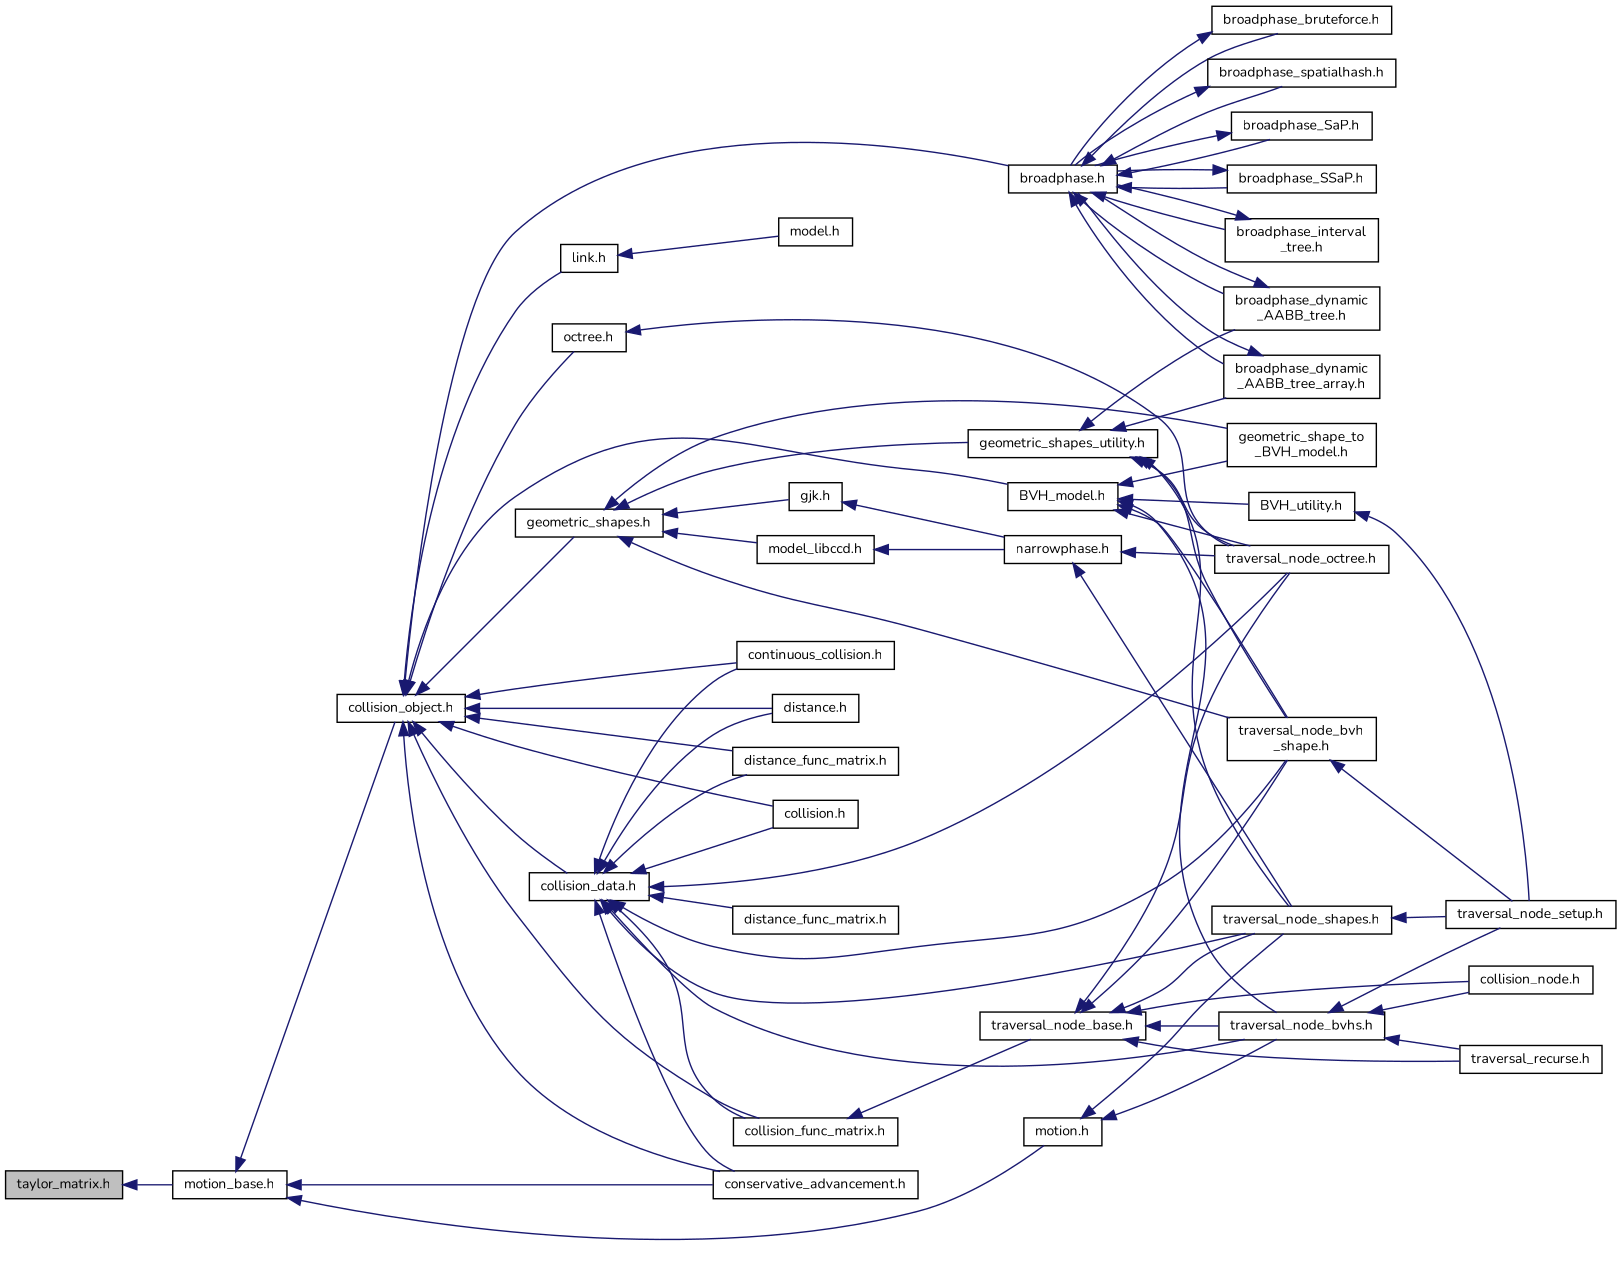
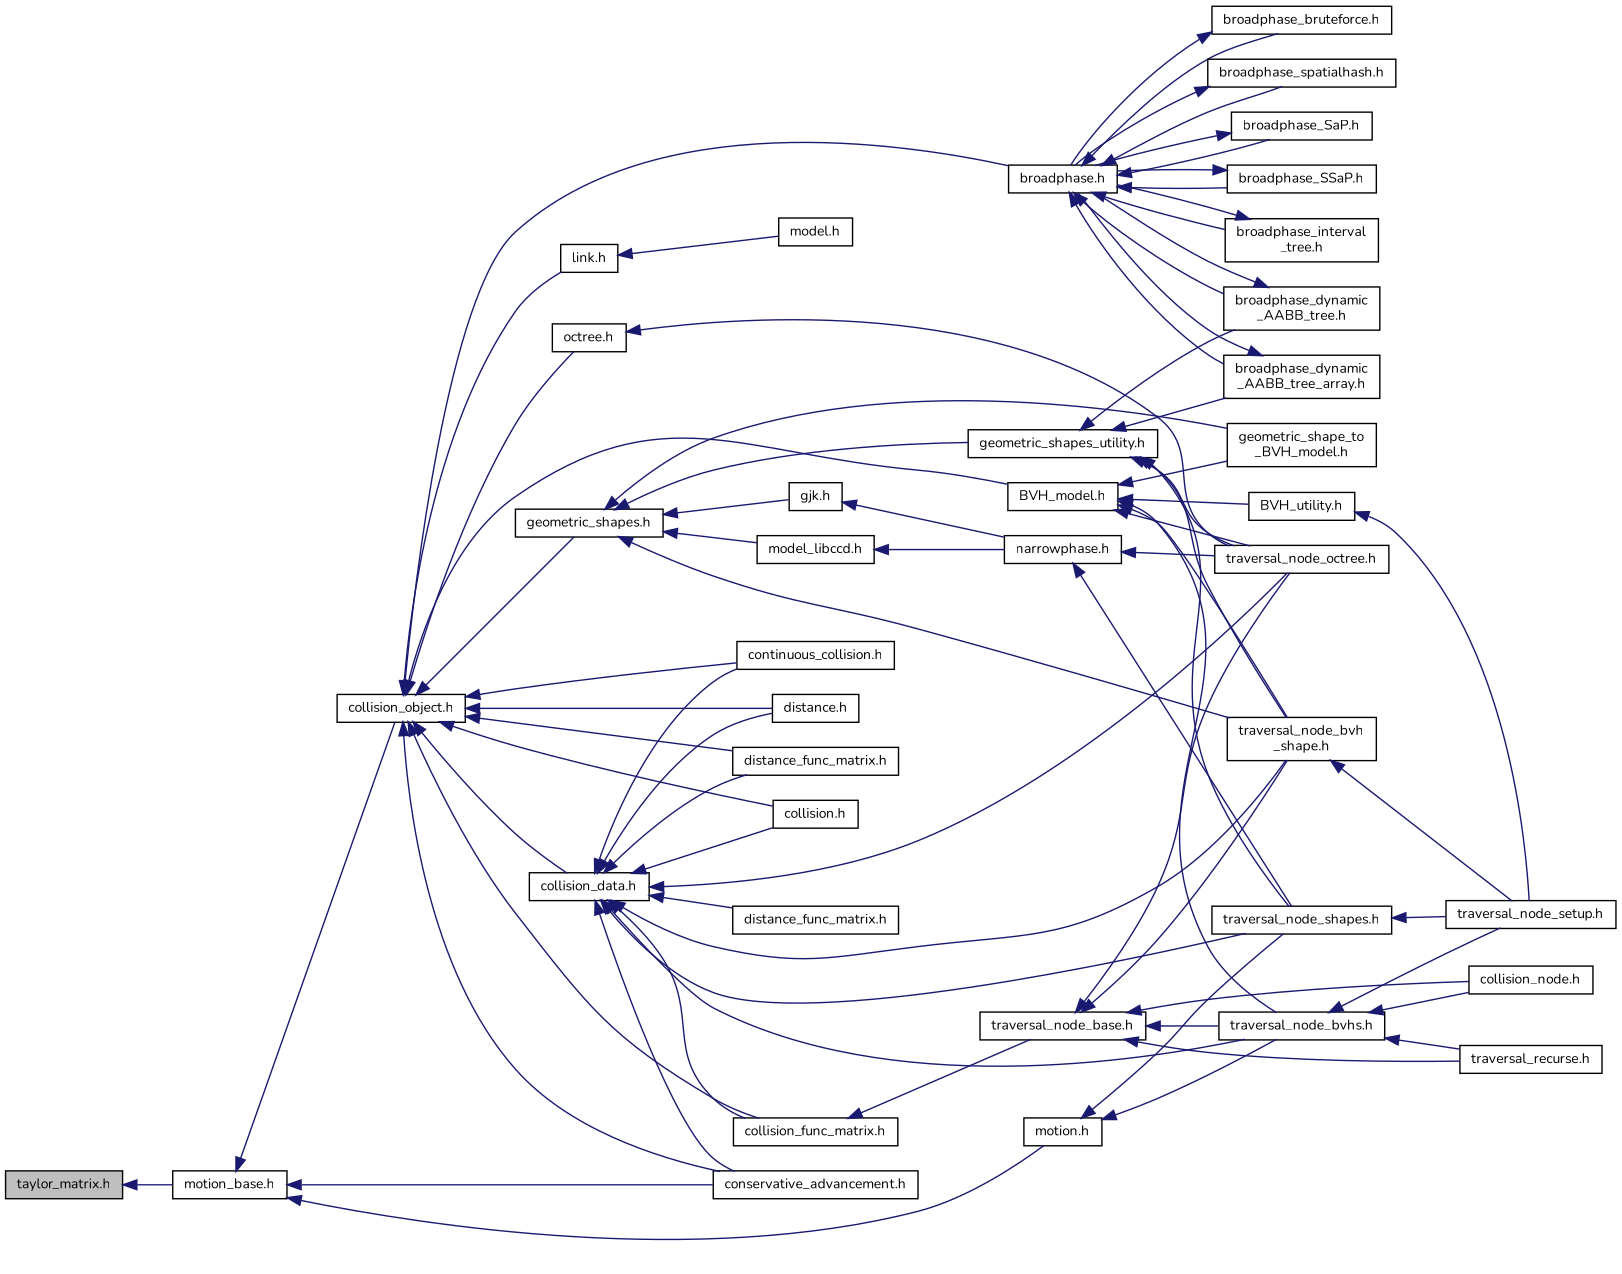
(1188, 968) -> none
